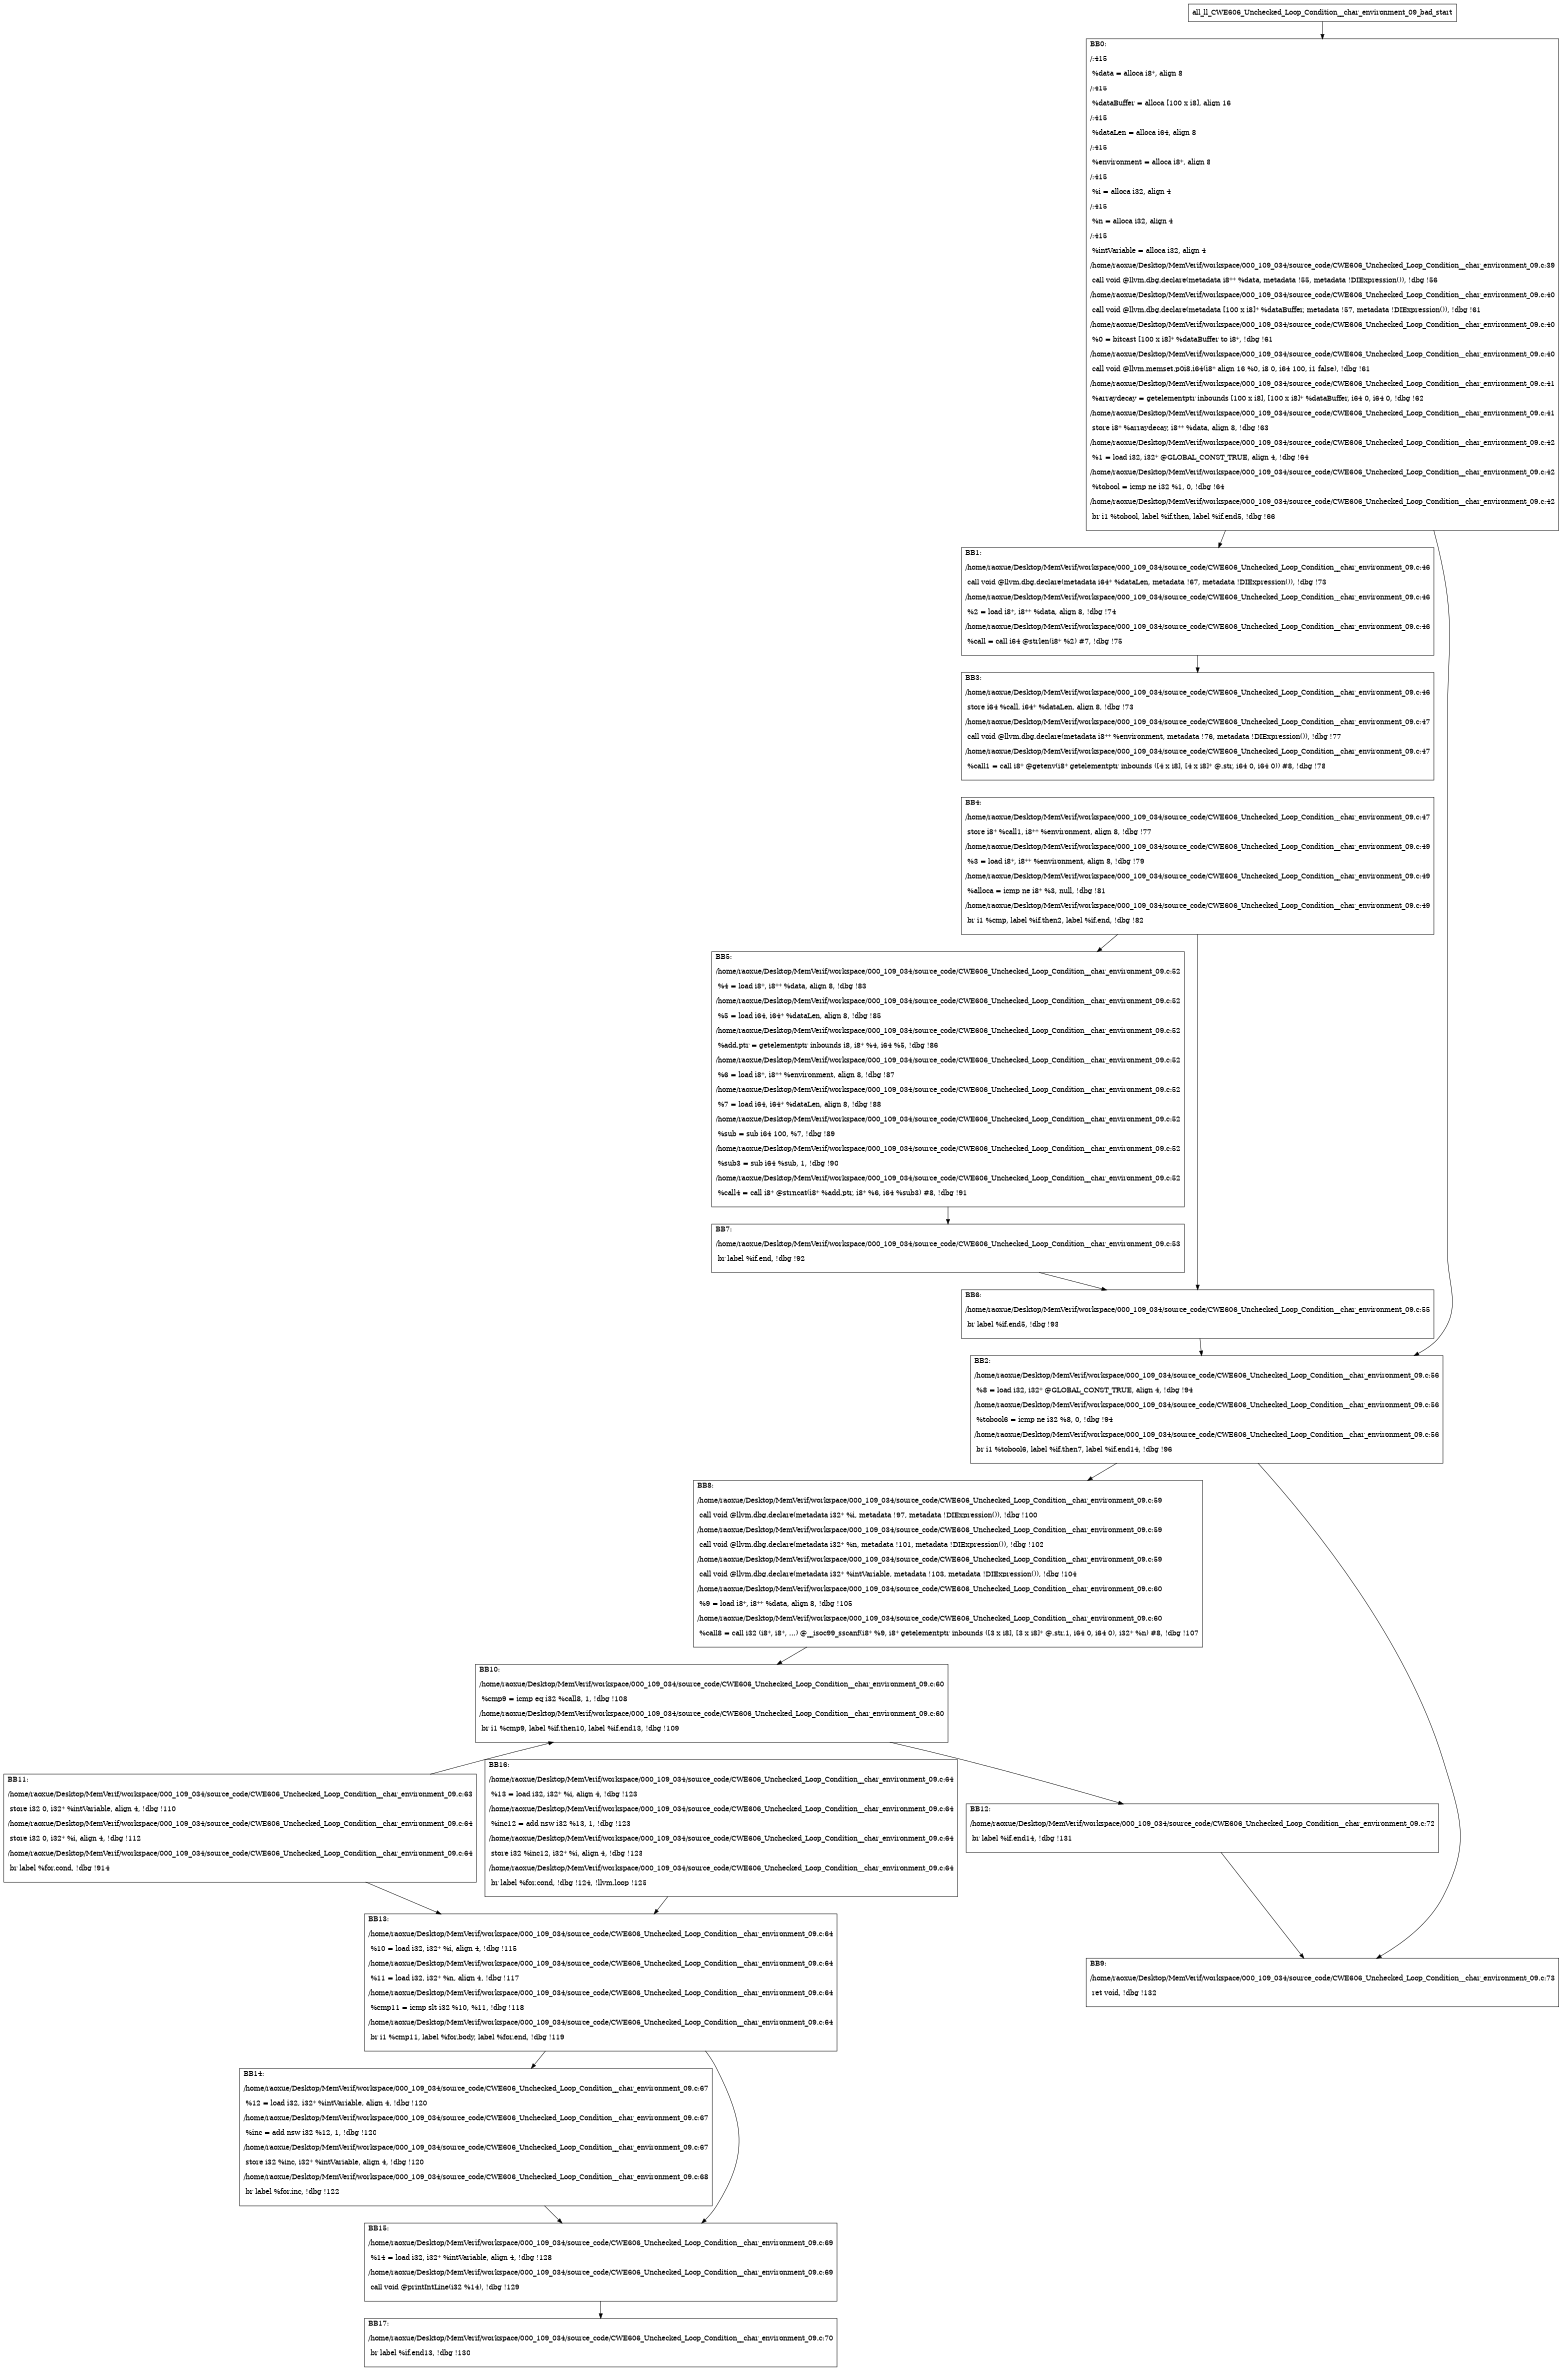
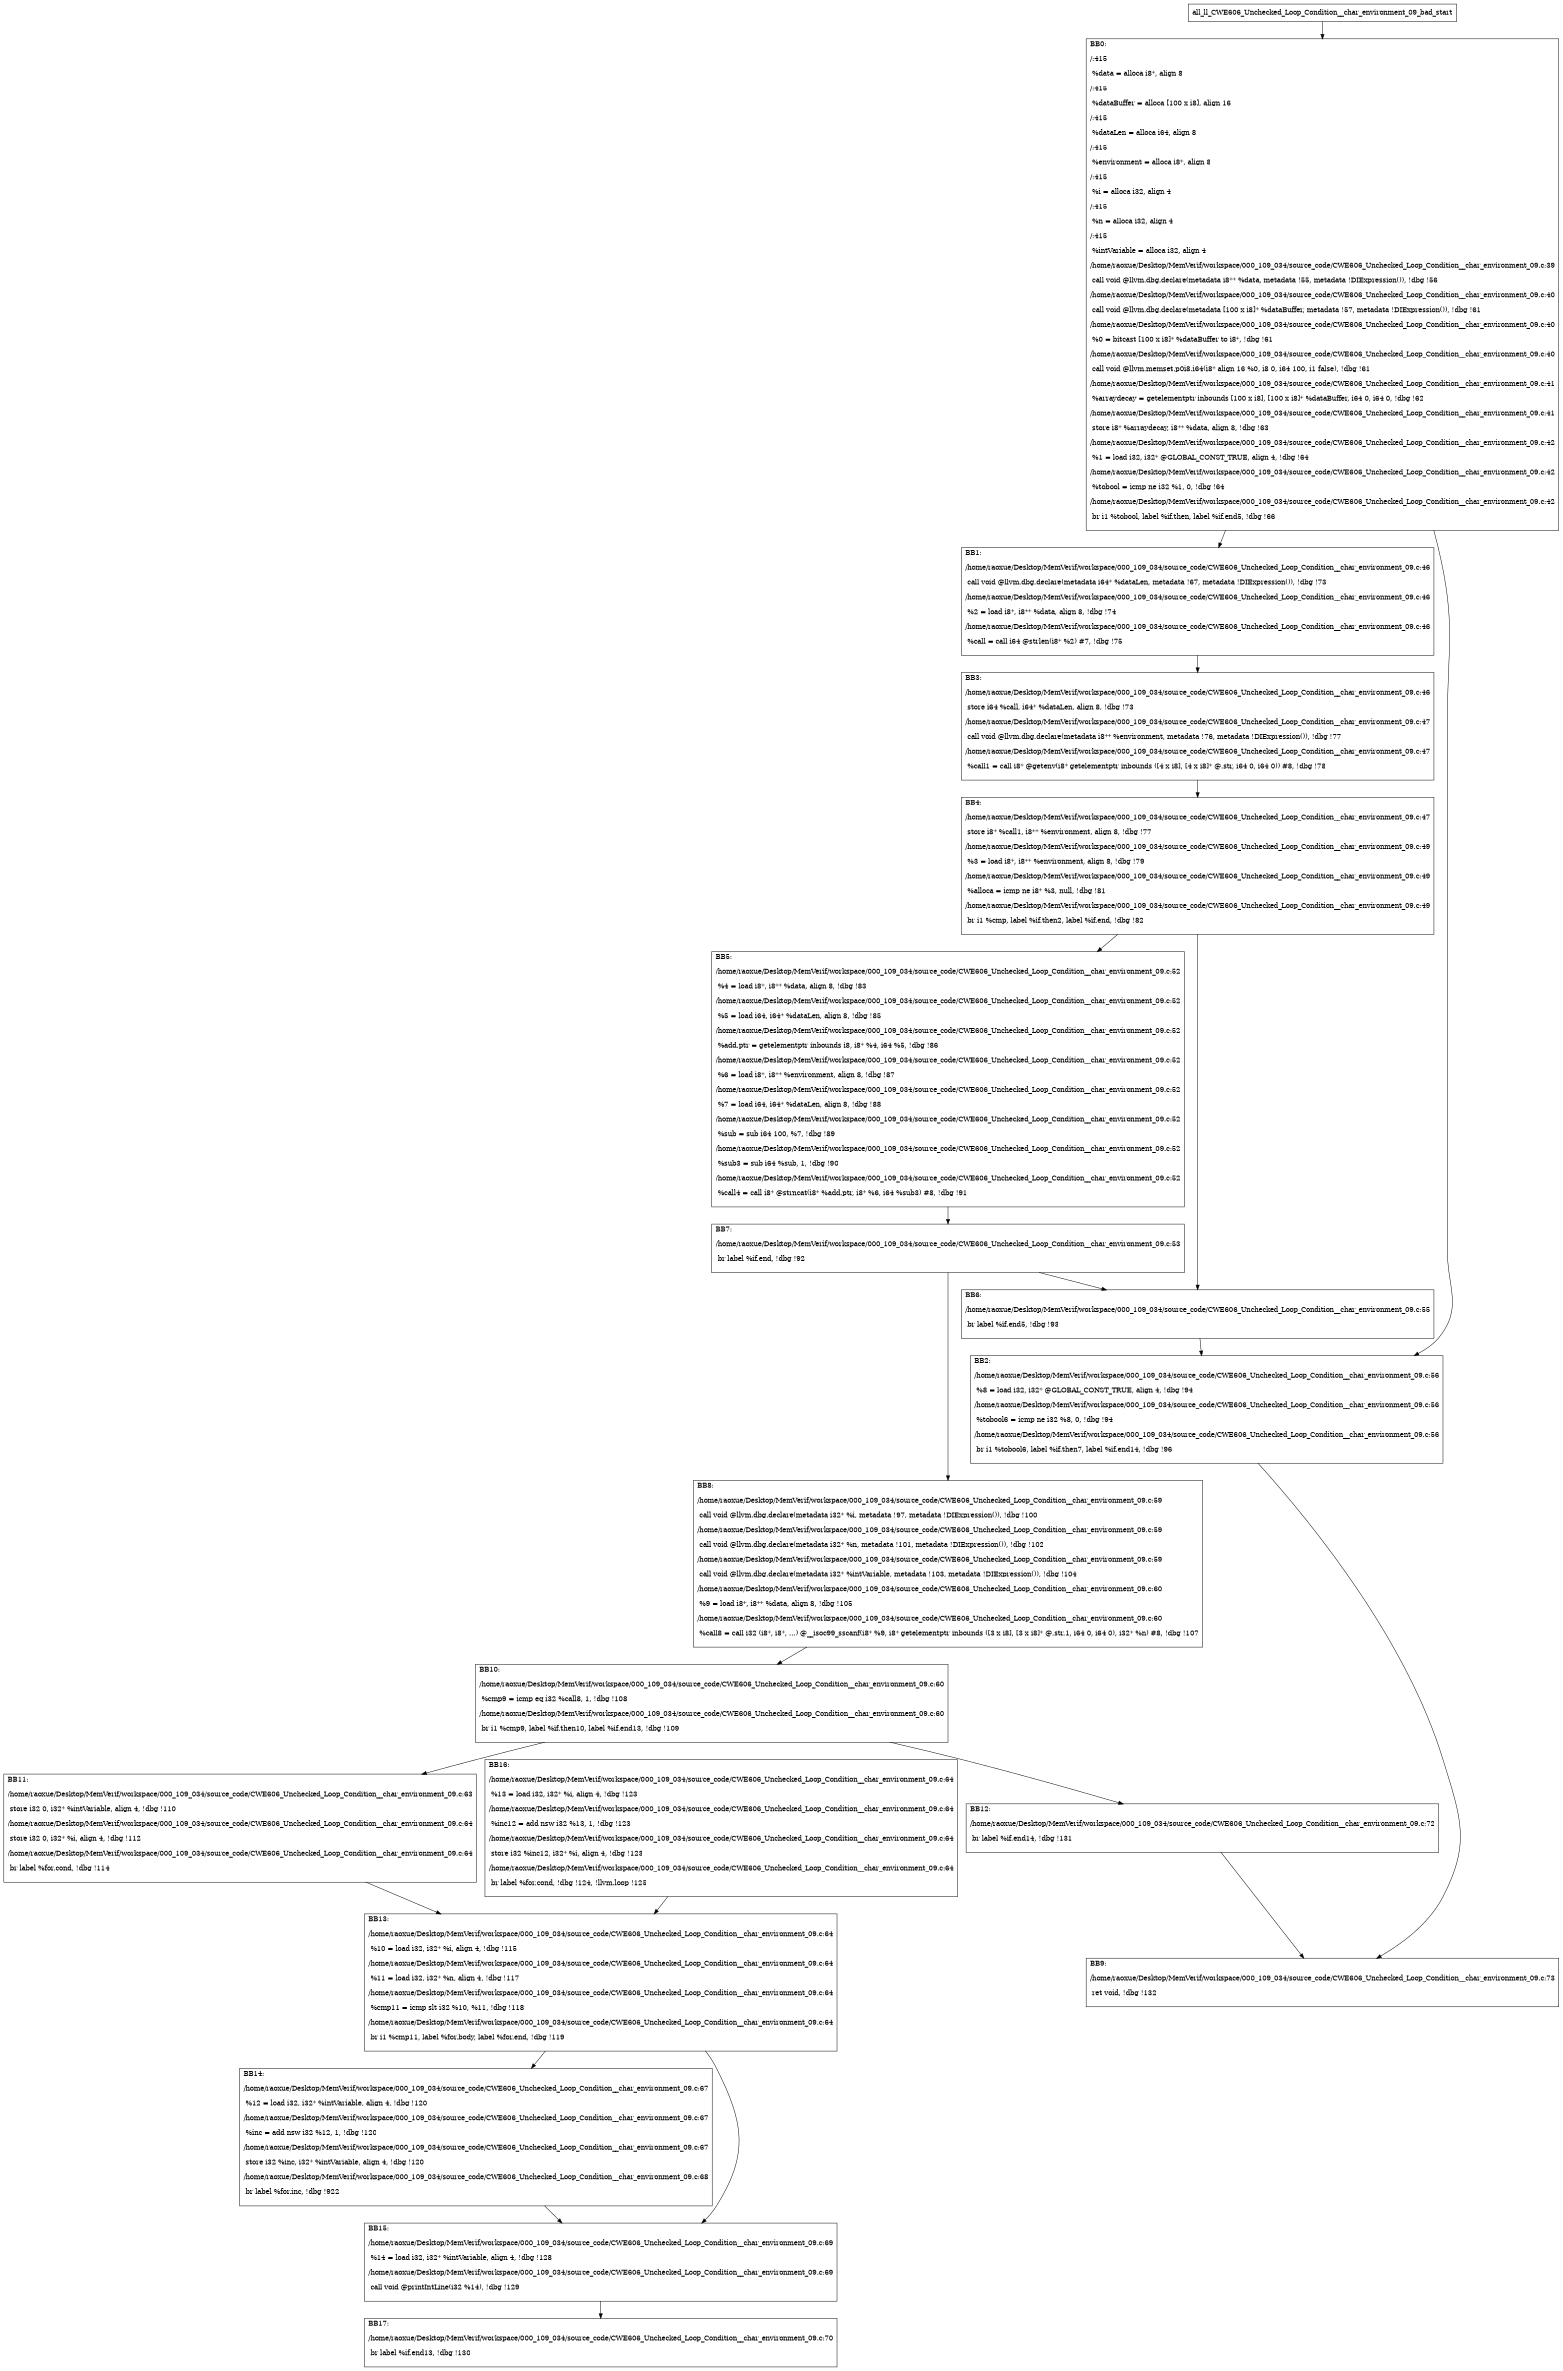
none -> (1198, 786)
(1104, 1471) -> (948, 1374)
(489, 1758) -> (486, 1757)
(59, 1868) -> (59, 1868)
(292, 2192) -> (292, 2192)
